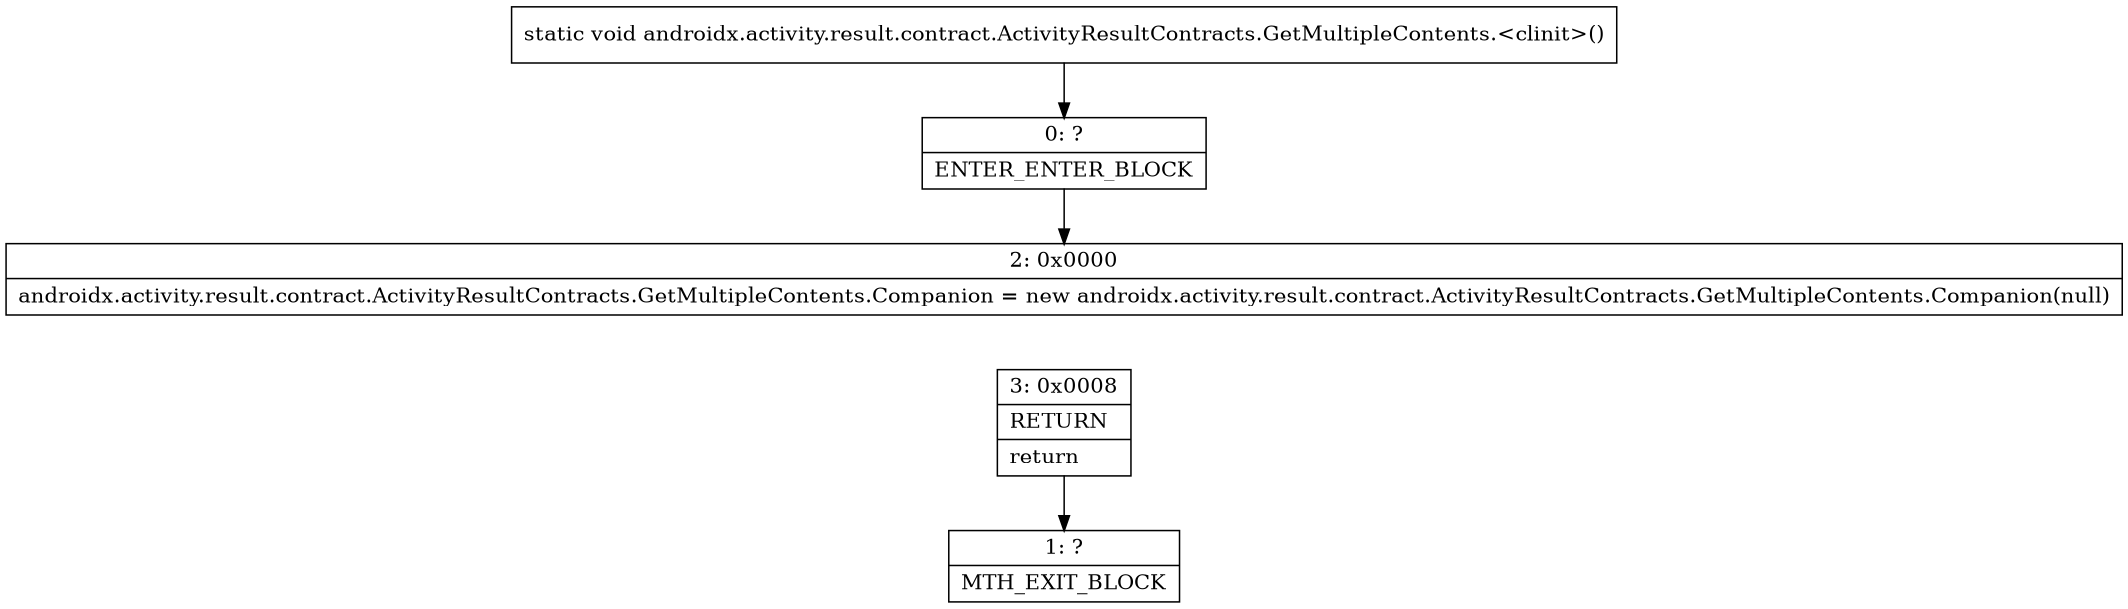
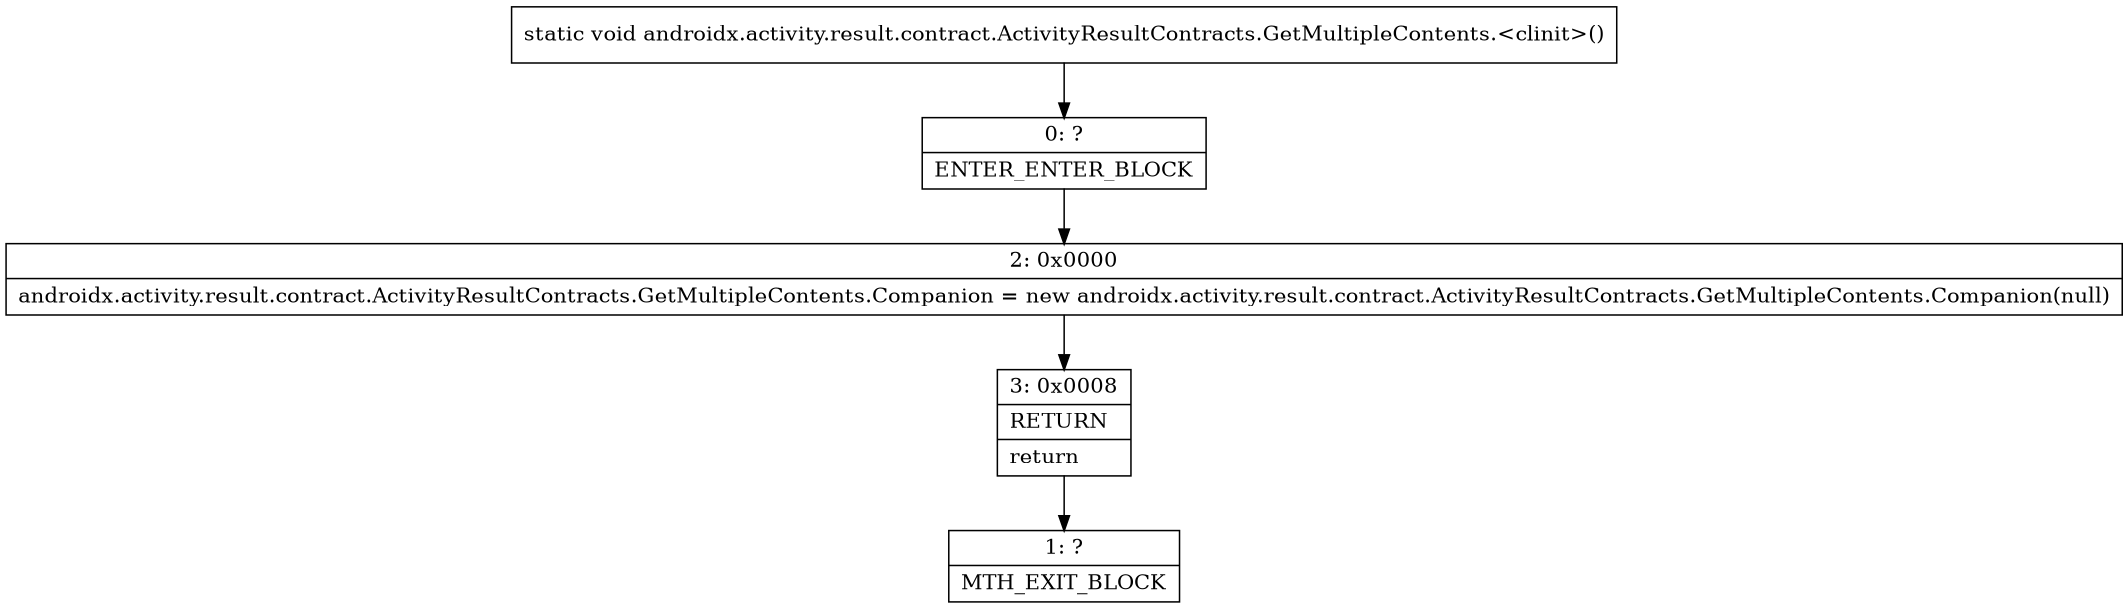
none -> (1064, 335)
